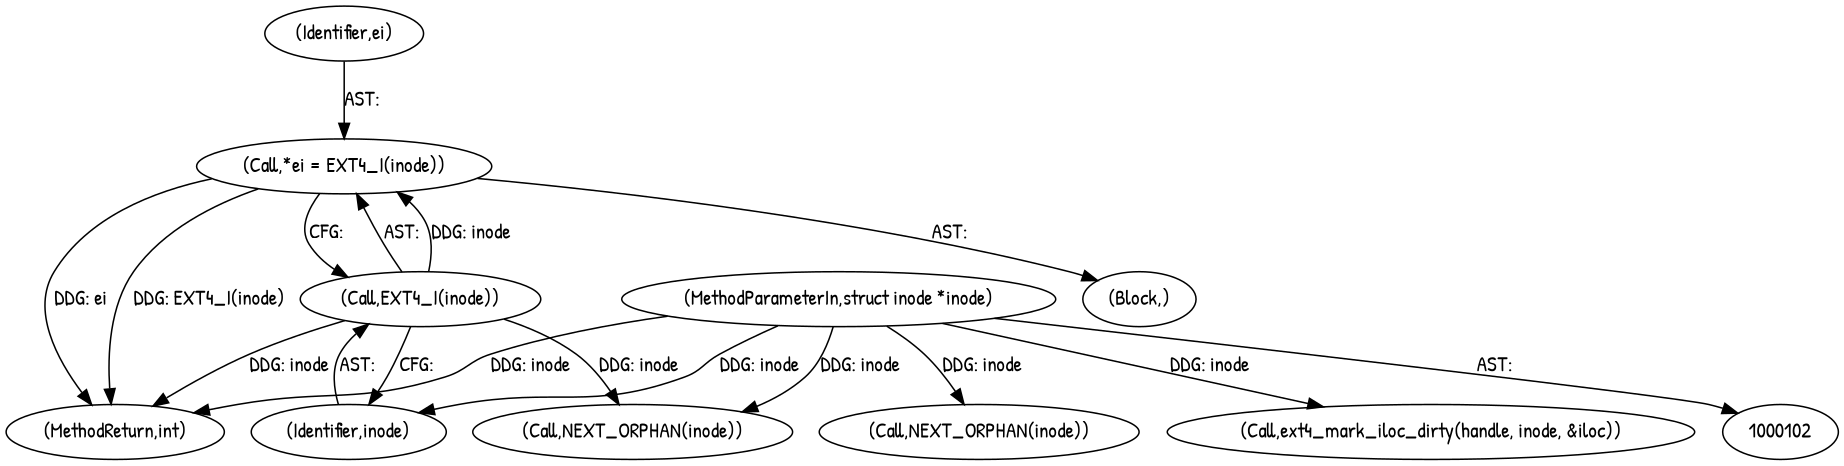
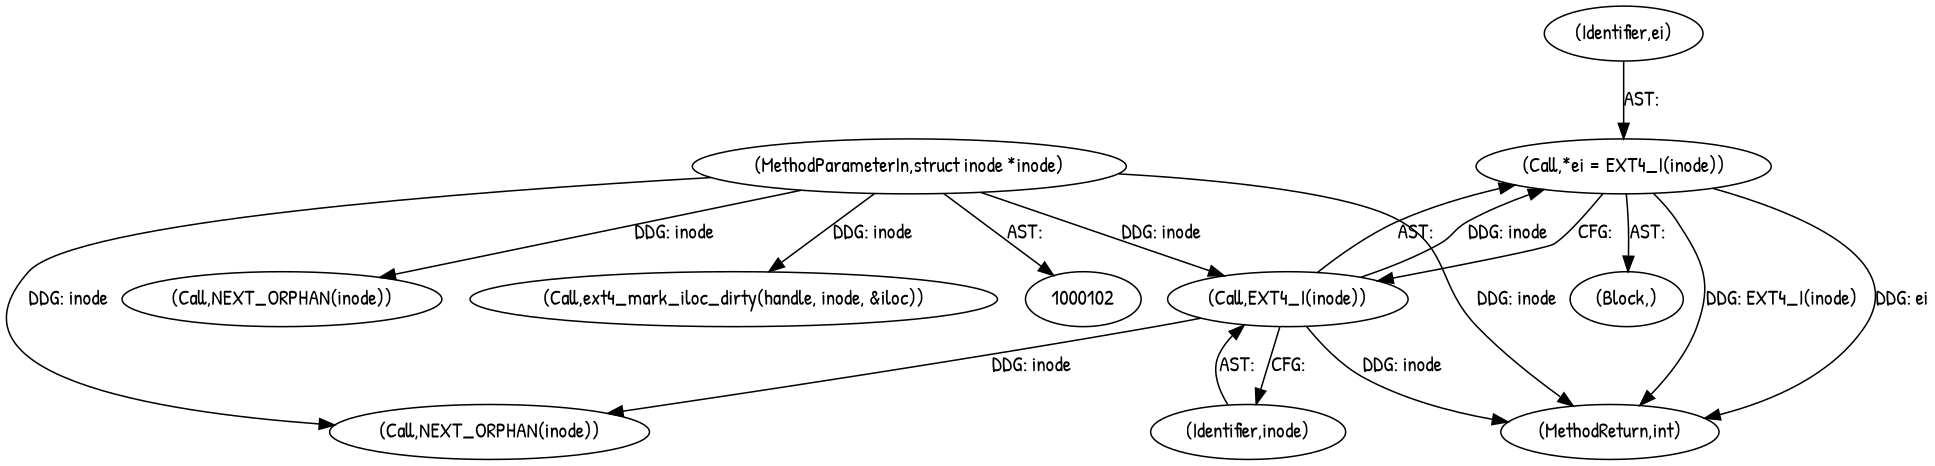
(622, 394) -> (1095, 232)
